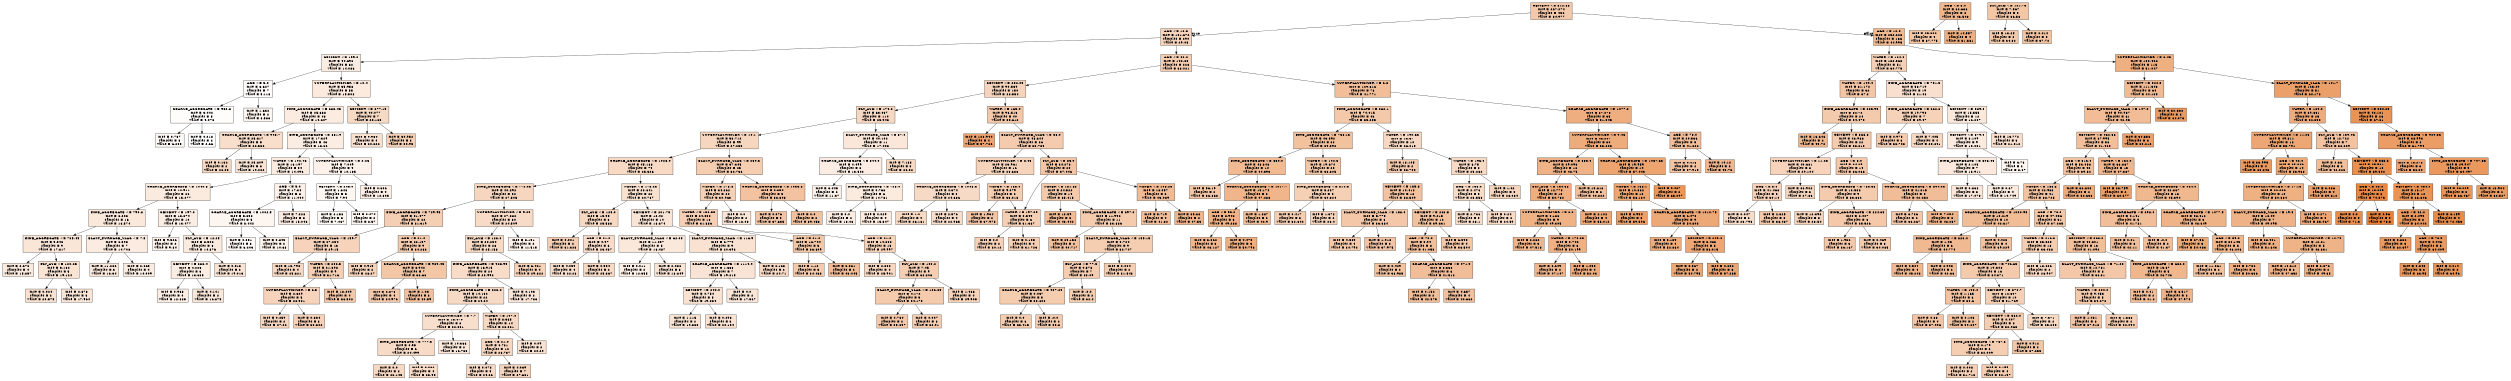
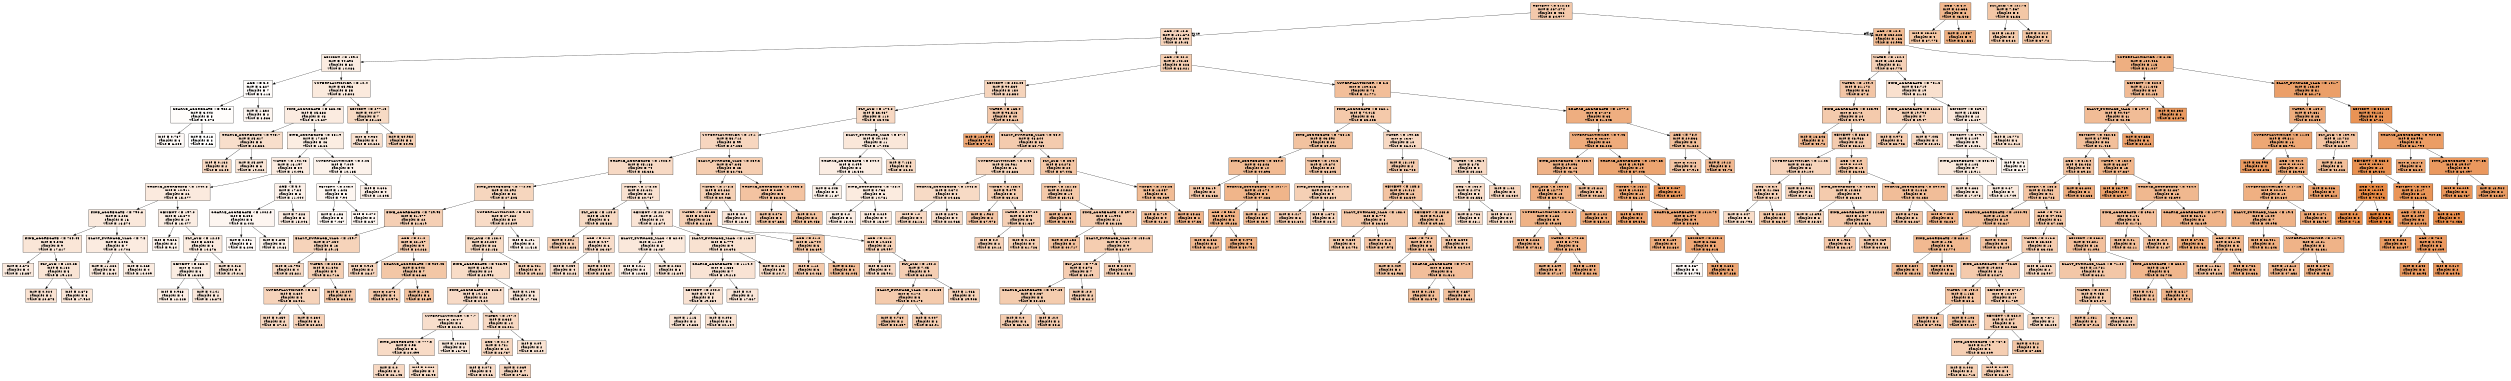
(2353, 153) -> (2371, 139)
(2015, 166) -> (2015, 166)
(1035, 190) -> (1059, 178)
(599, 230) -> none
(1687, 270) -> (1687, 270)
